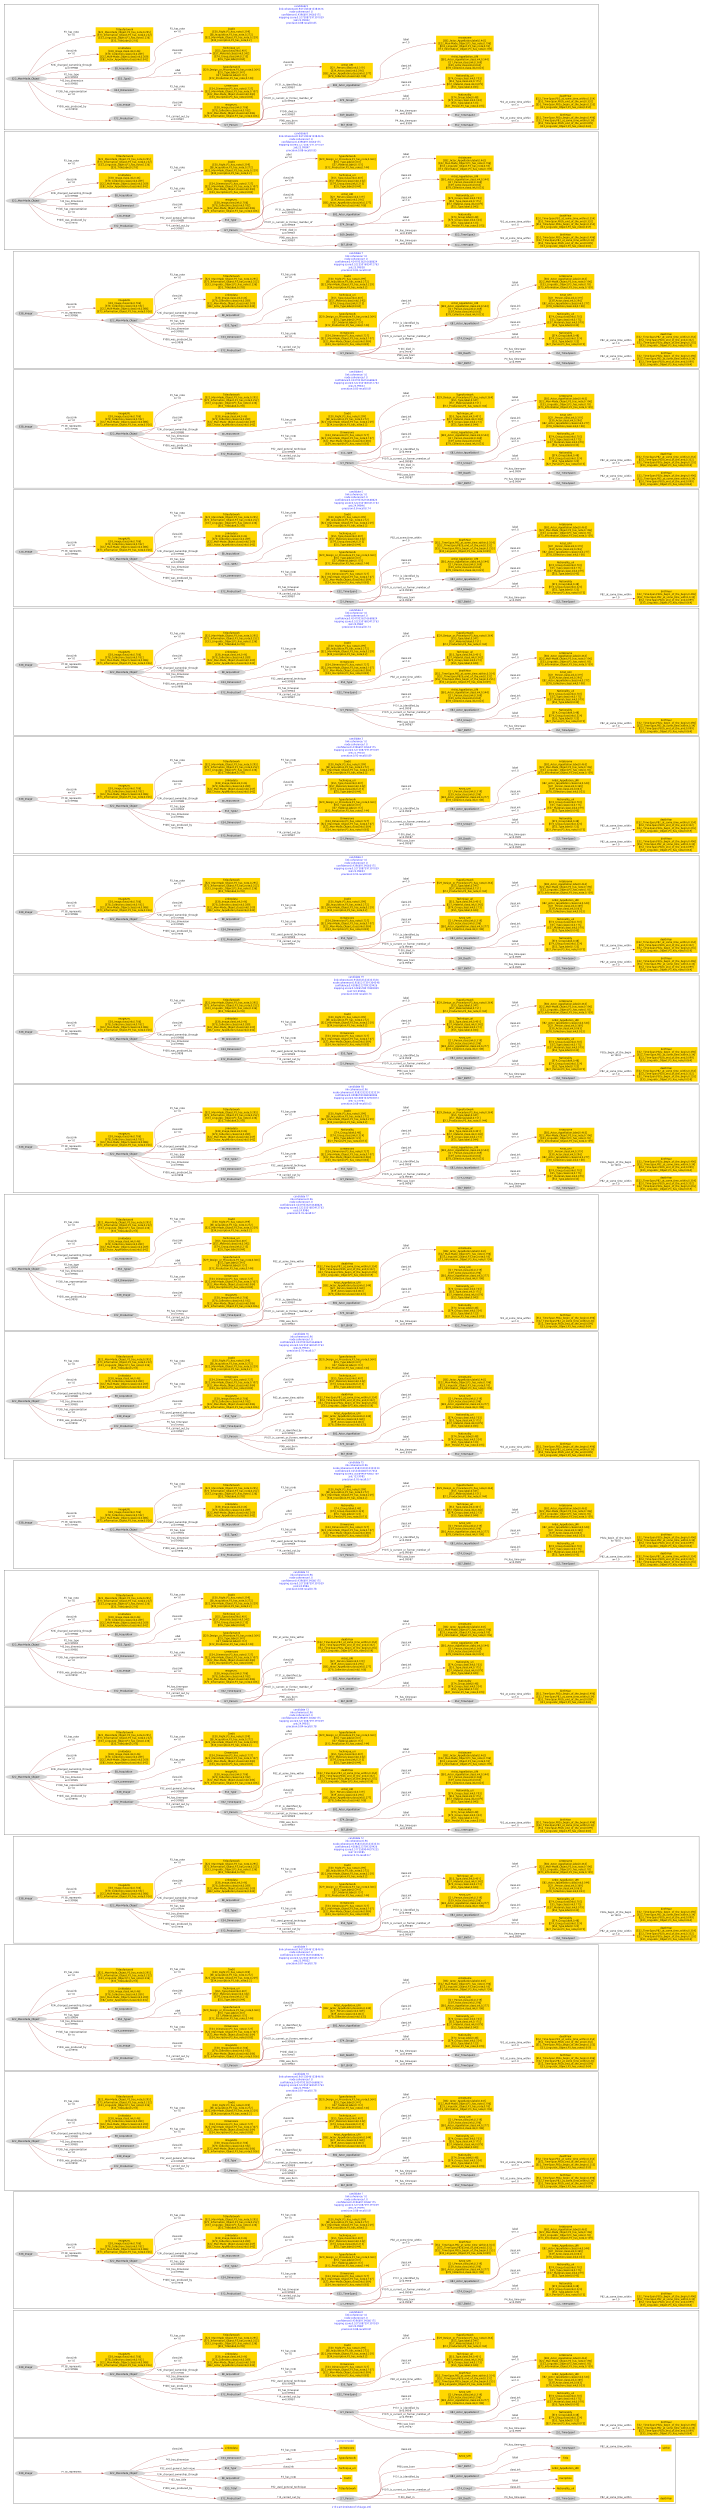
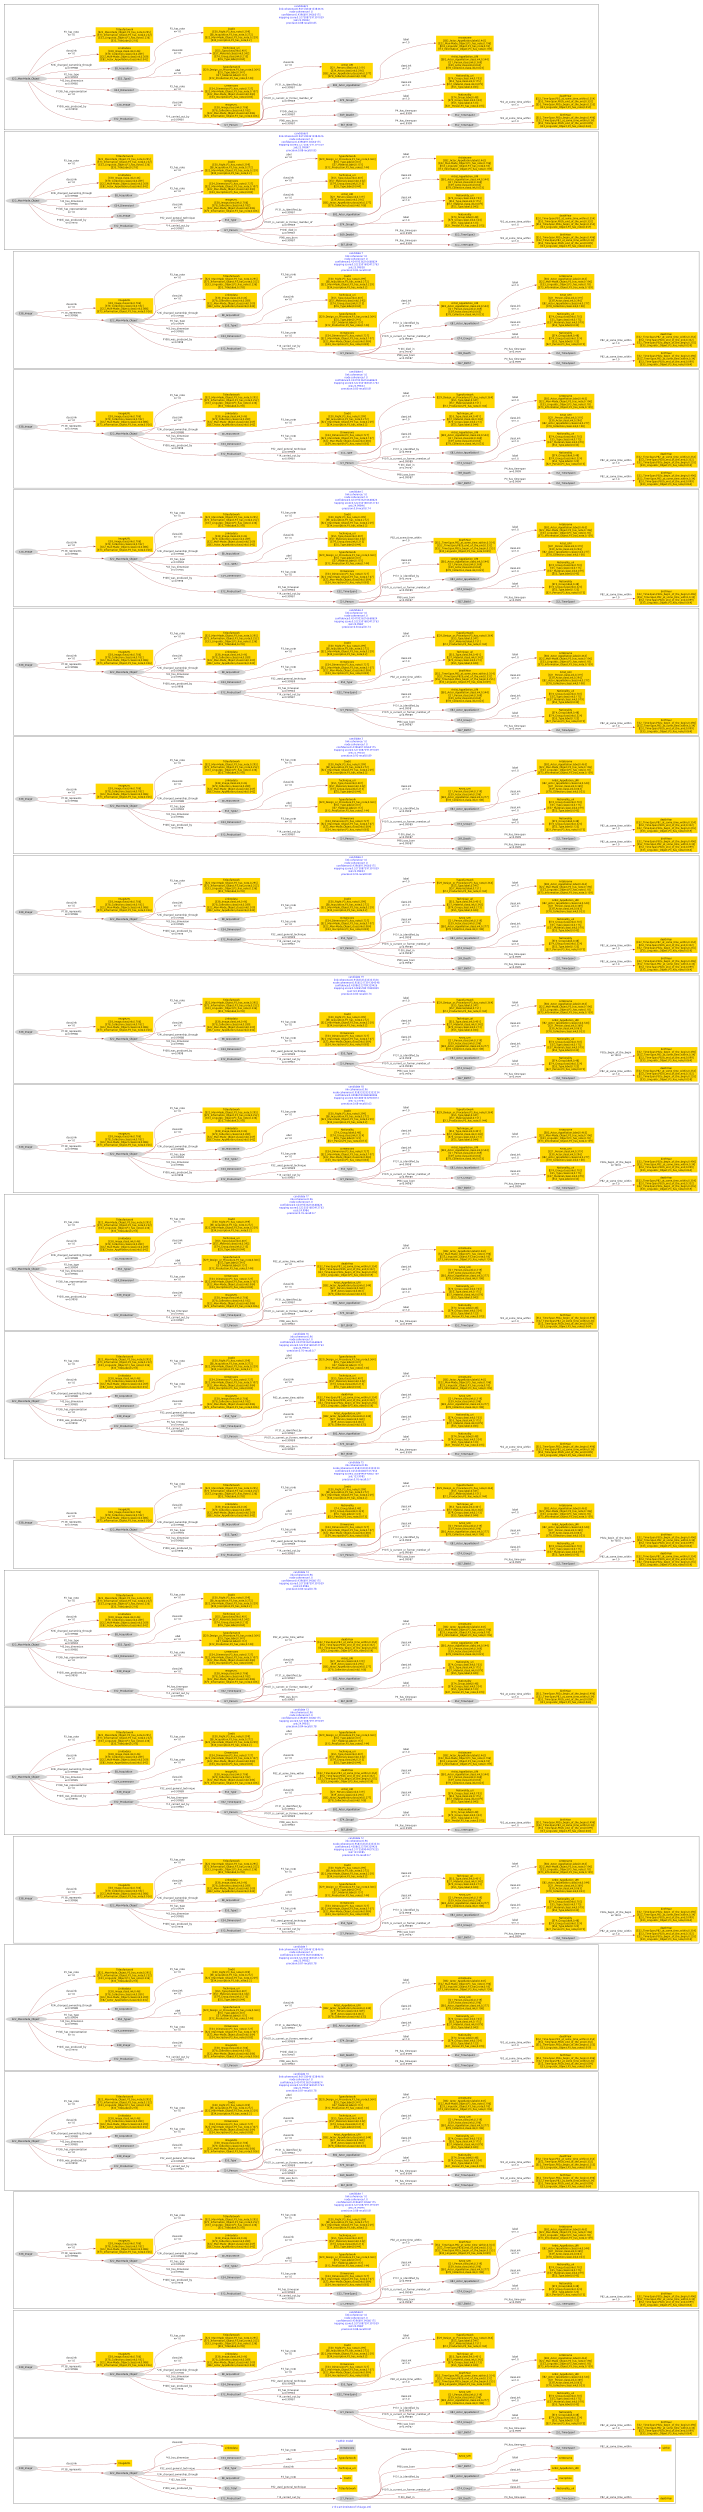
(344, 2441) -> (344, 2441)
(347, 2448) -> (347, 2448)
(566, 2458) -> (566, 2458)
none -> (124, 2463)
